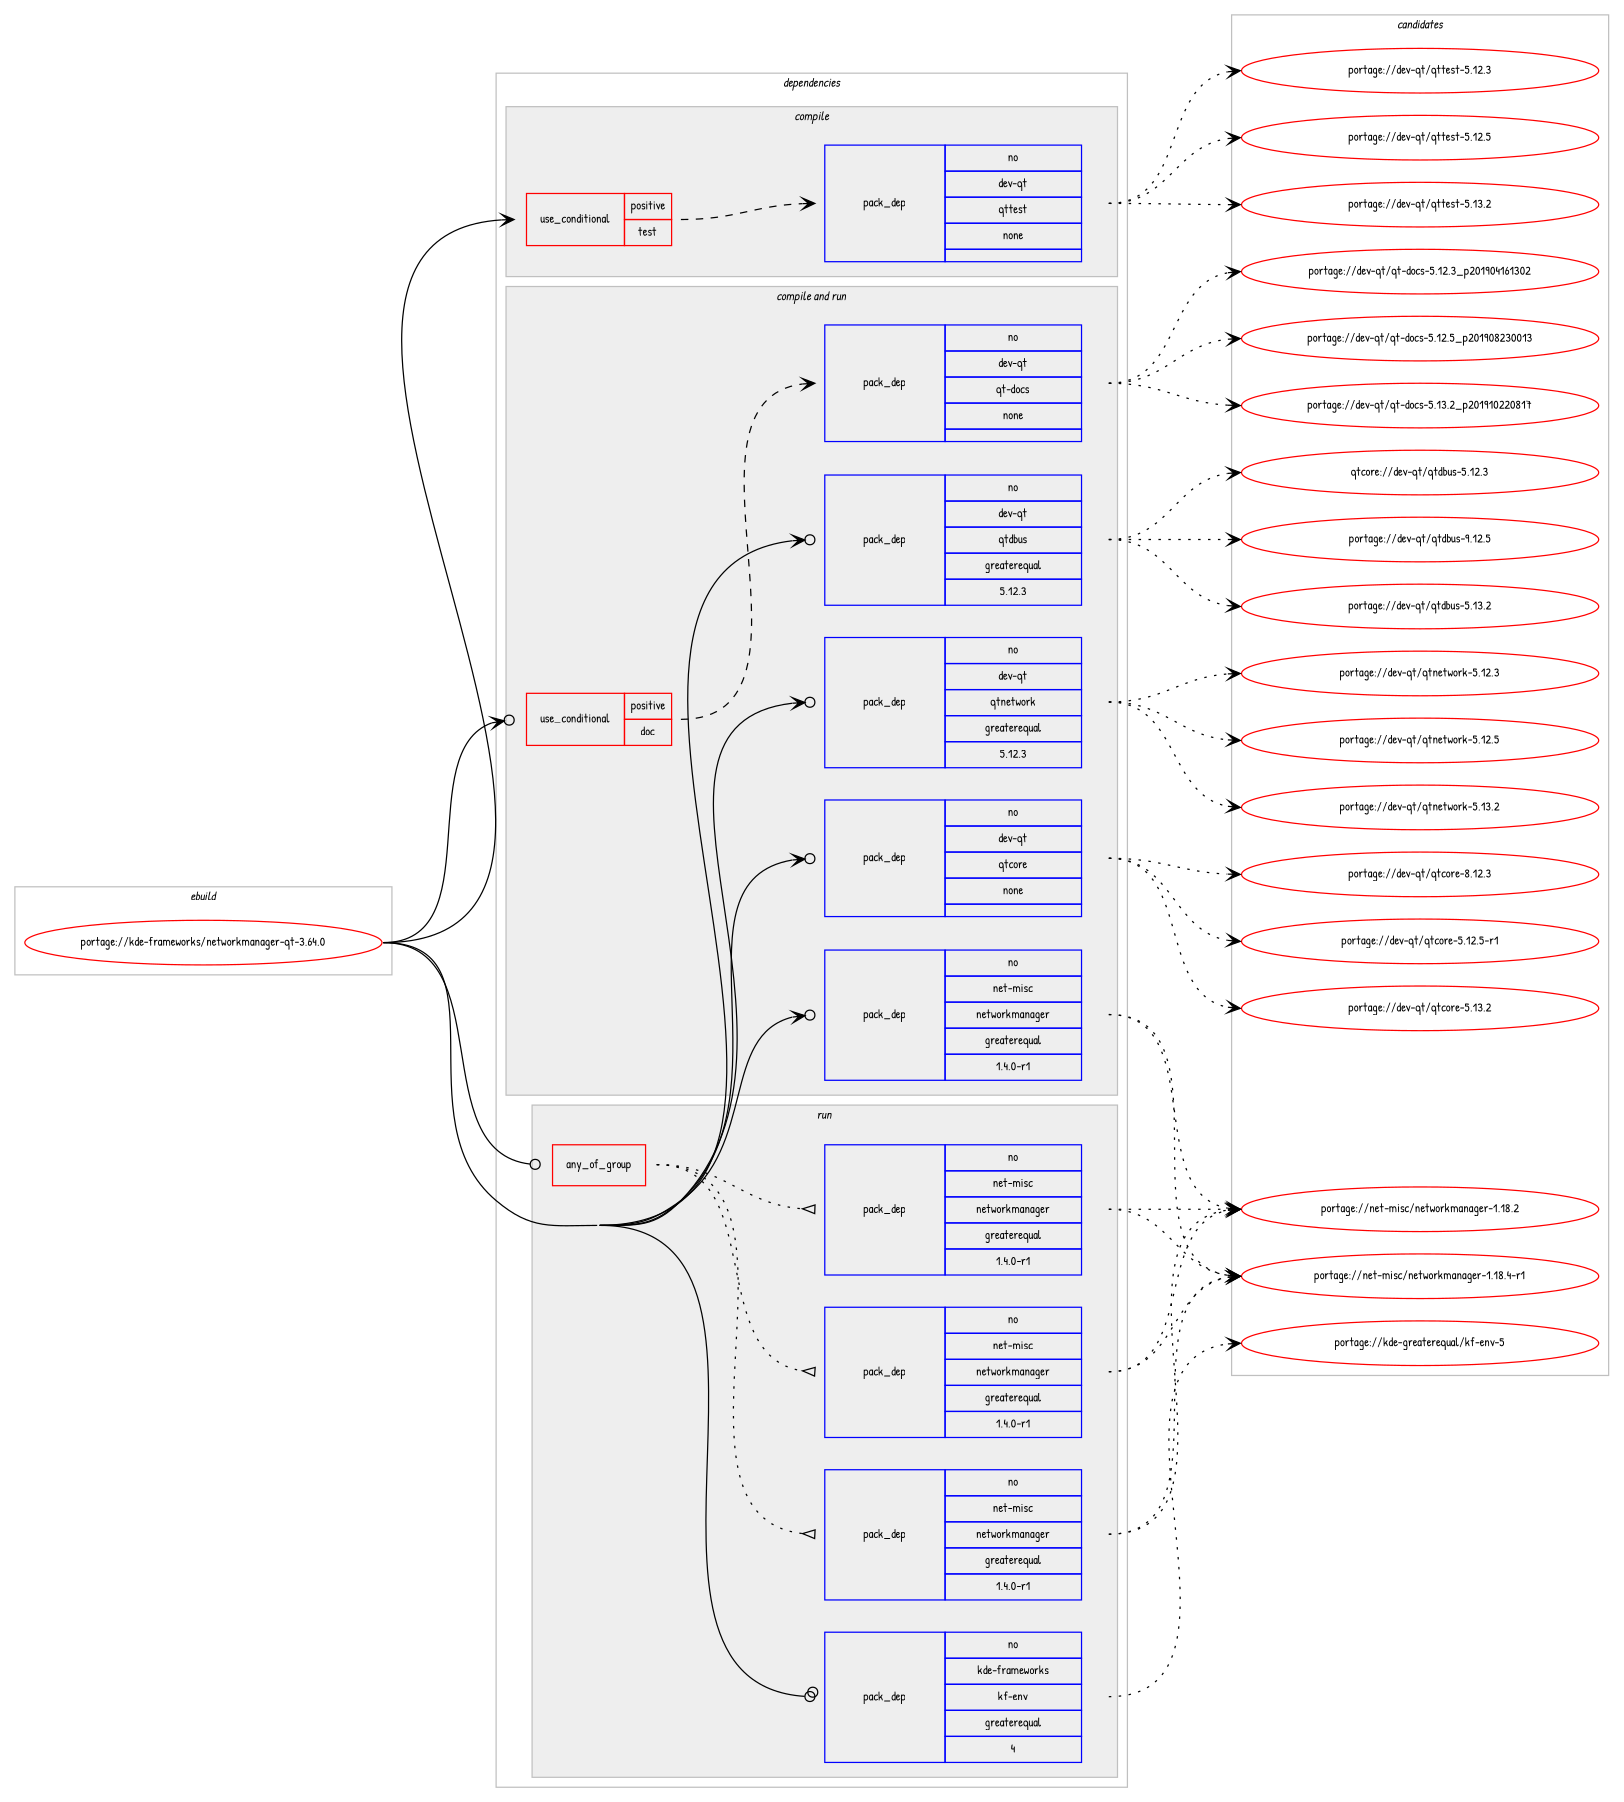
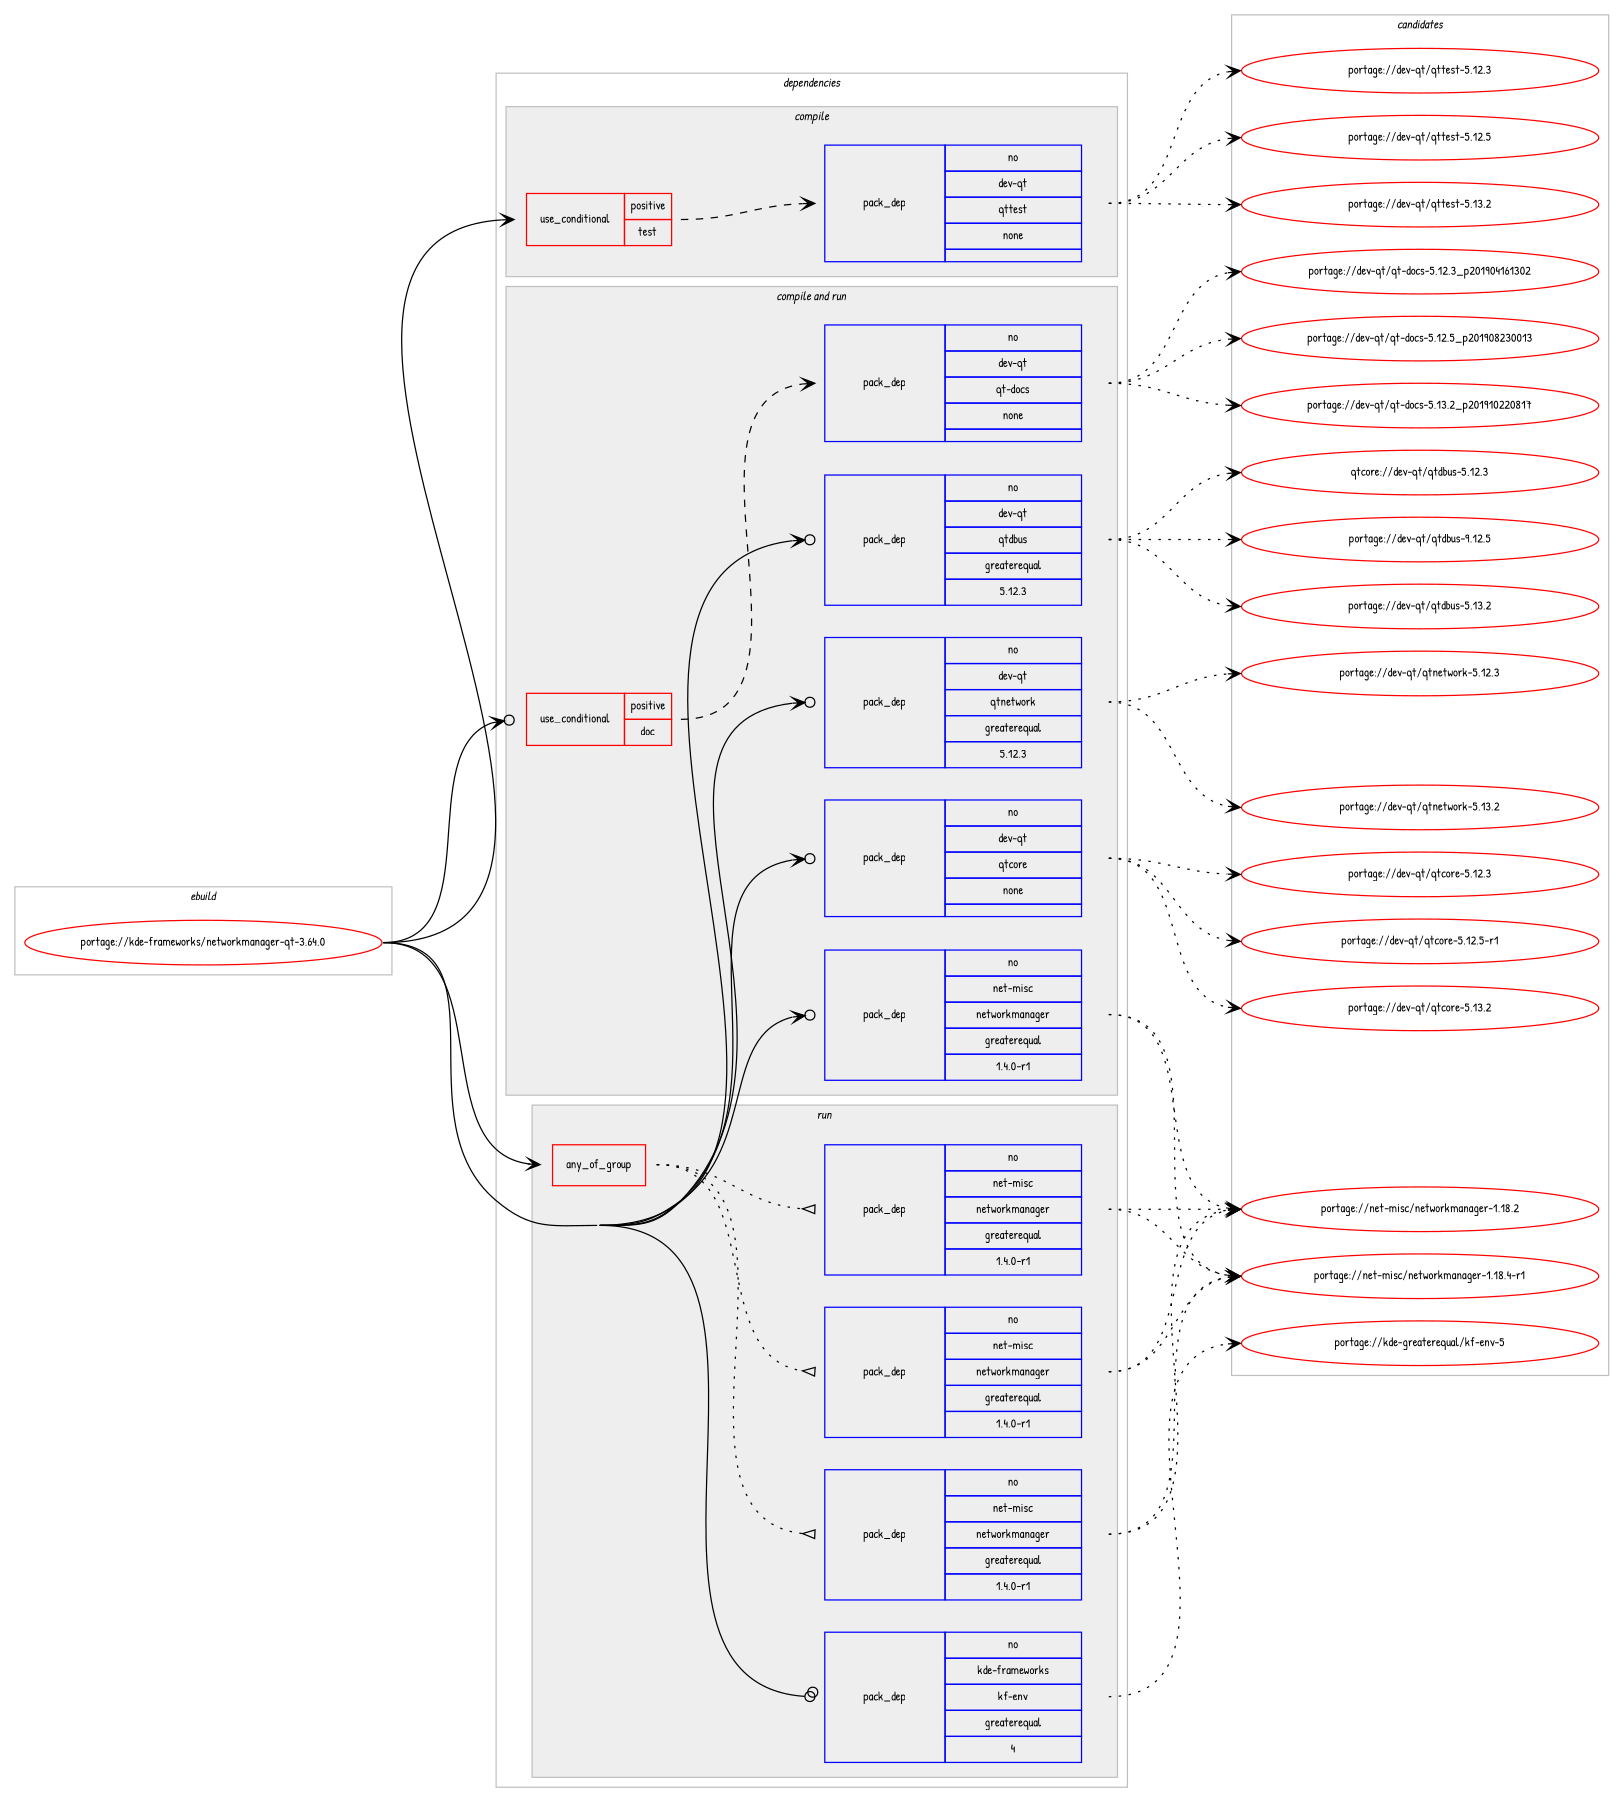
(1420, 740) -> none
(1420, 874) -> (1420, 874)
(461, 1049) -> (461, 1049)
